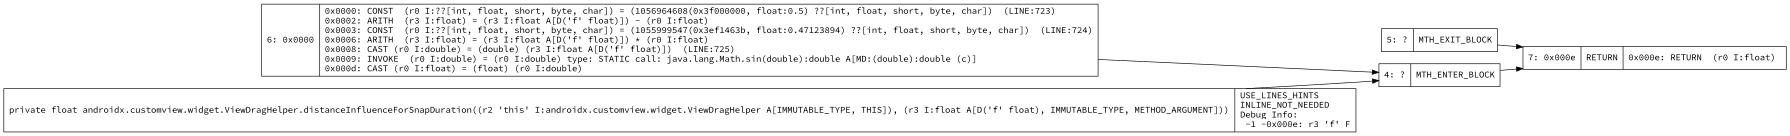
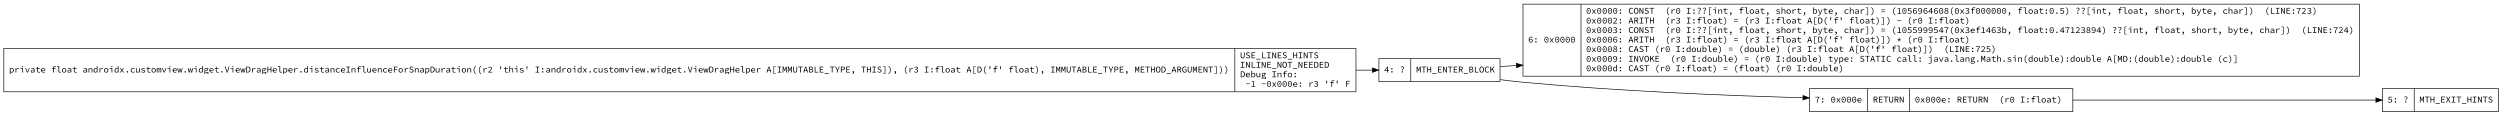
(1455, 40) -> (2456, 100)
(1507, 46) -> (2224, 100)
(1235, 66) -> (1508, 66)
